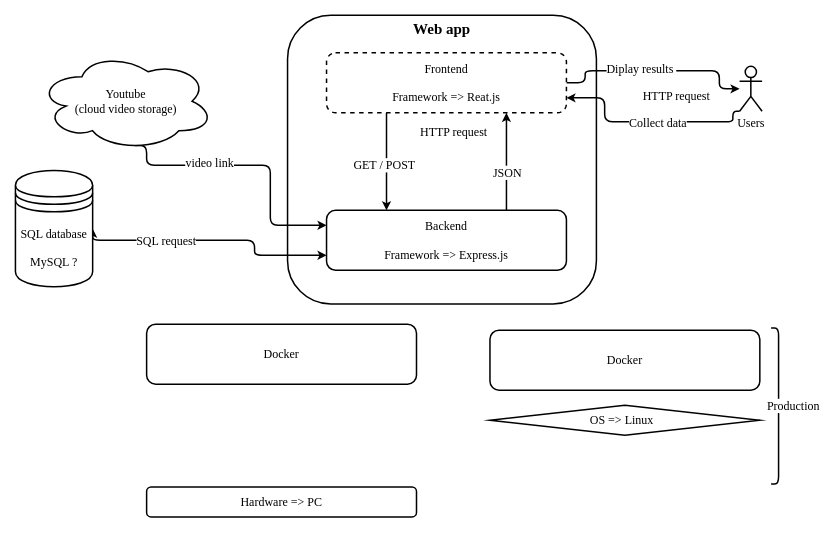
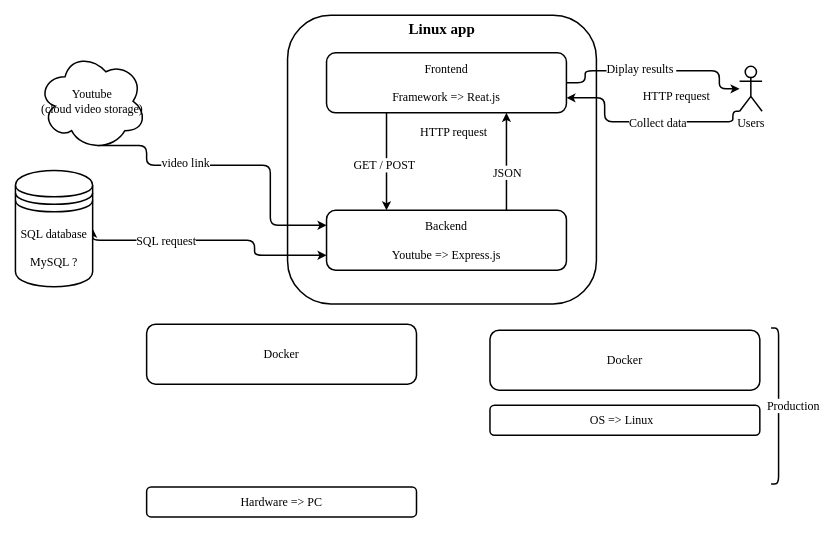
(442, 28) -> (442, 28)
(447, 83) -> (447, 83)
(126, 101) -> (92, 101)
(447, 240) -> (447, 240)
(625, 420) -> (625, 420)
